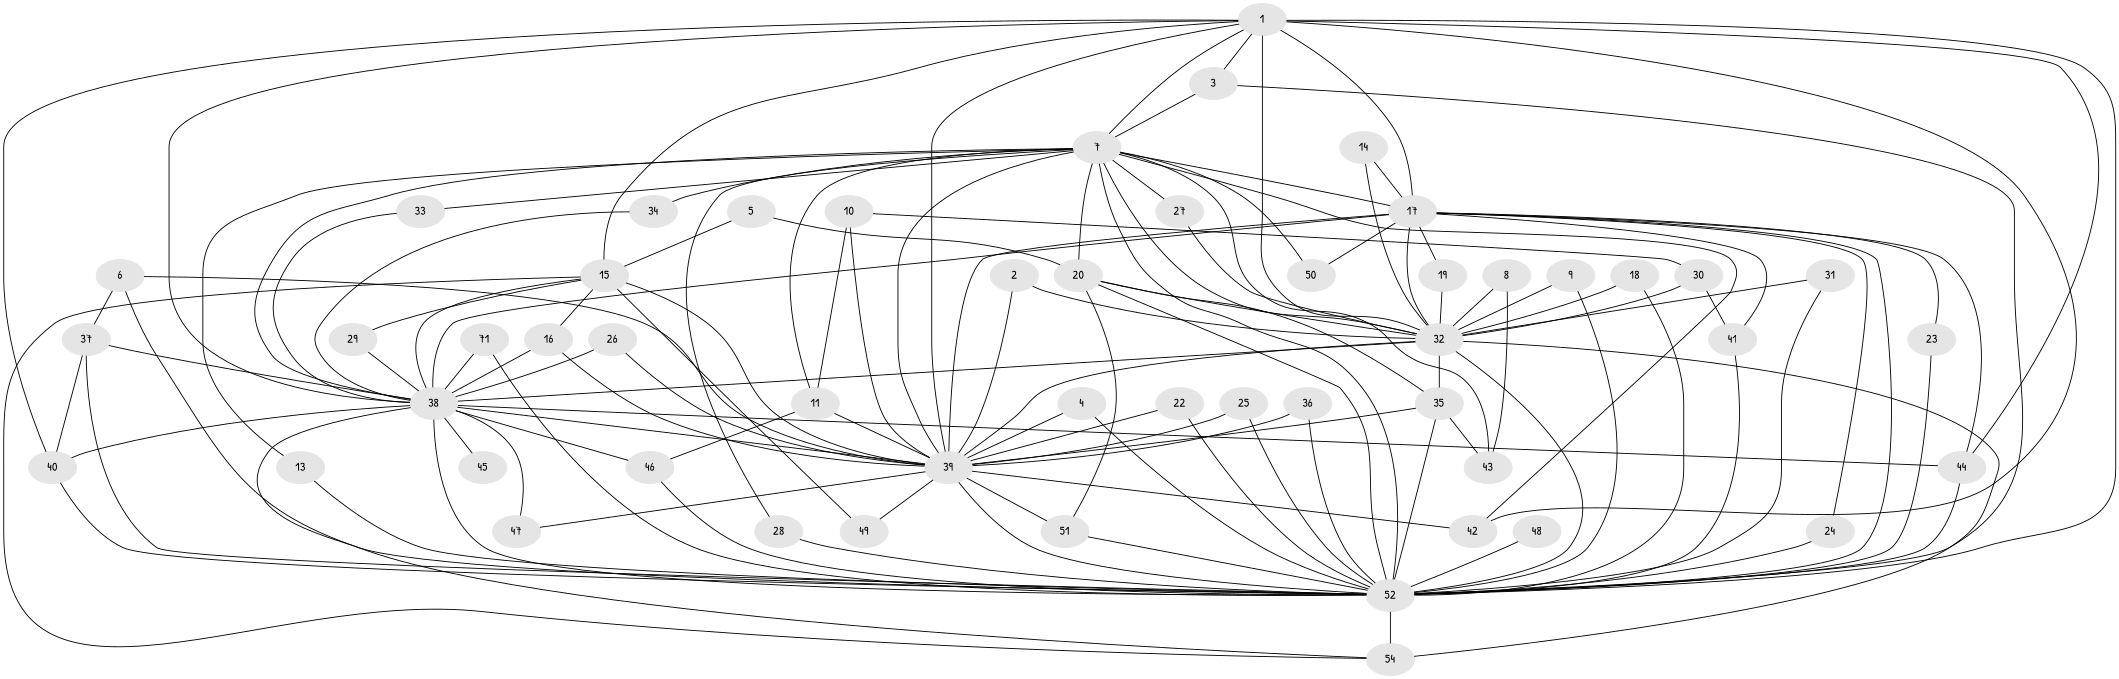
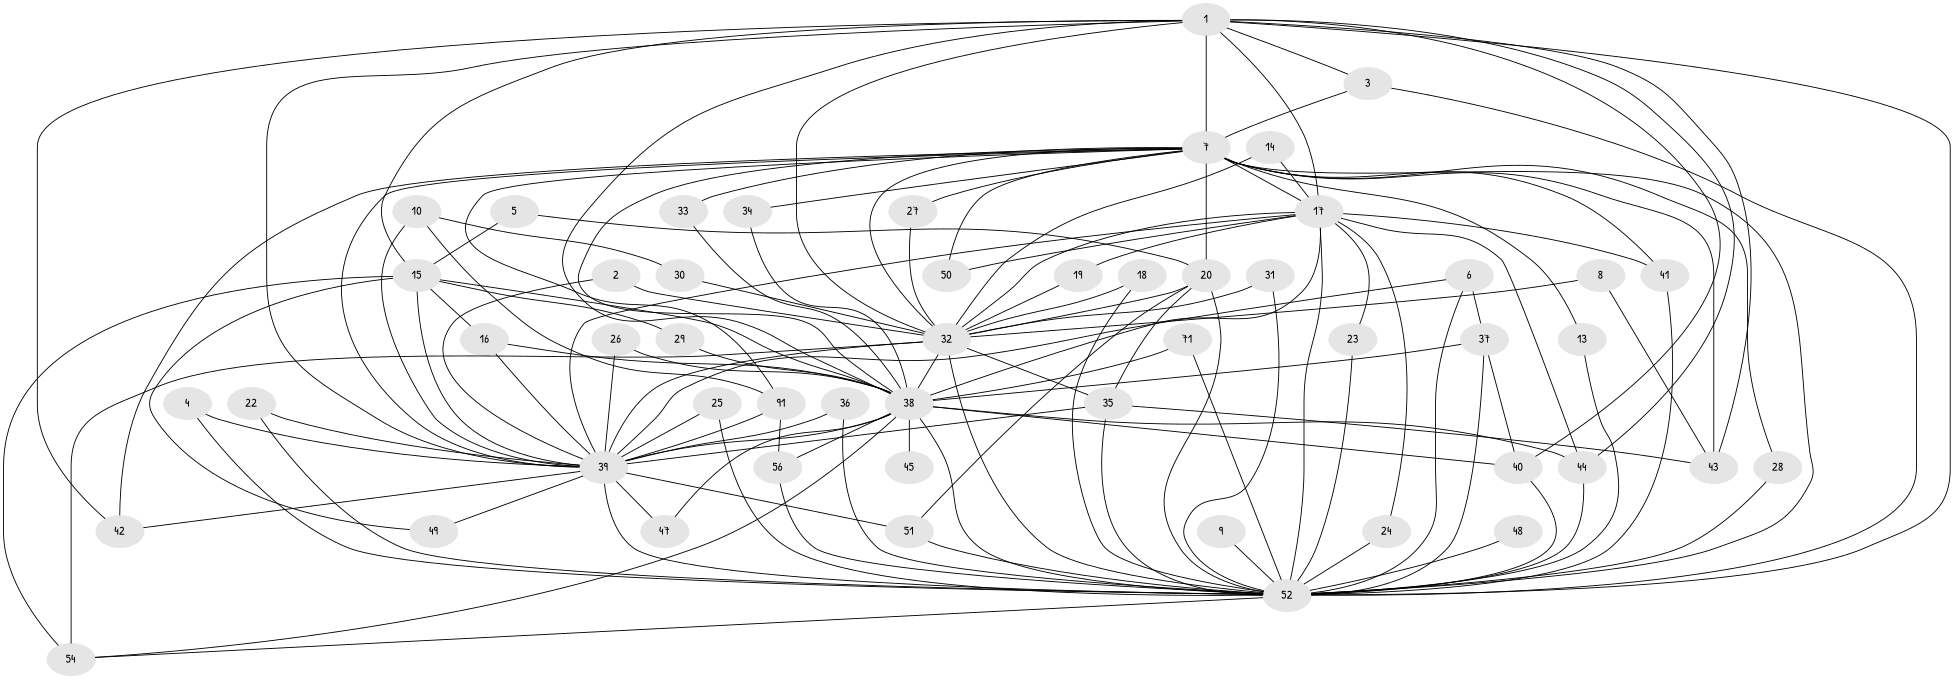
none -> (1642, 78)
(1500, 310) -> none
(1718, 313) -> (1529, 184)
(815, 404) -> (781, 404)
(650, 468) -> (778, 468)
